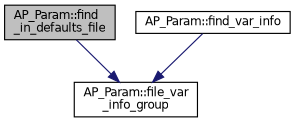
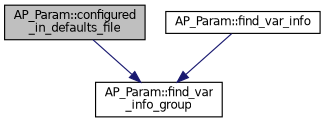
(60, 22) -> (75, 22)
(136, 100) -> (159, 100)
